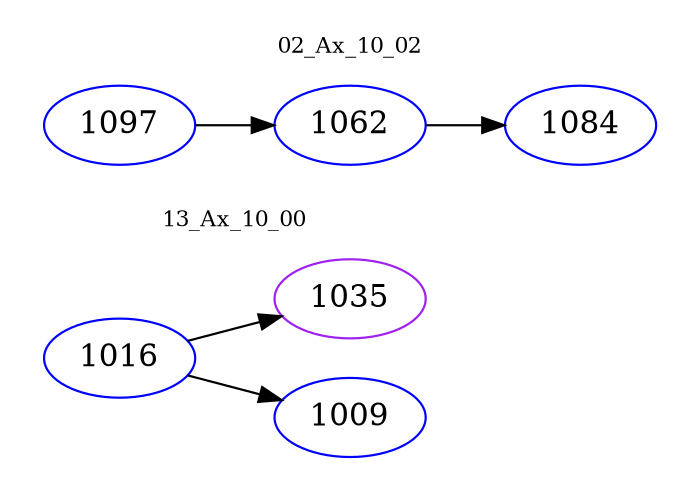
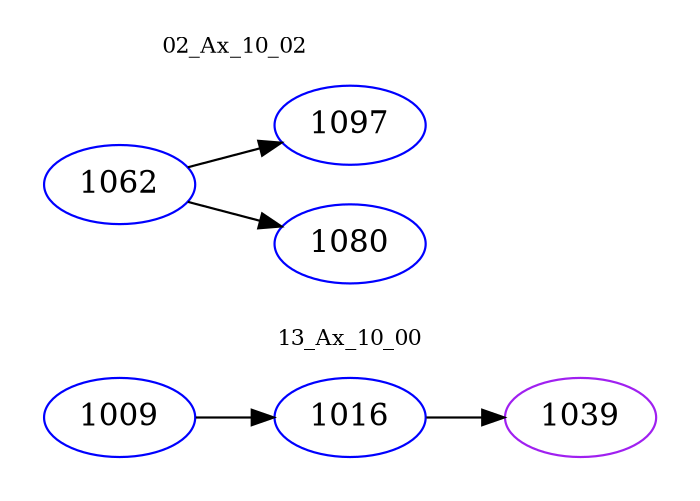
(224, 125) -> (224, 158)
(581, 125) -> (350, 244)
(350, 299) -> (581, 417)
(224, 385) -> (224, 417)
